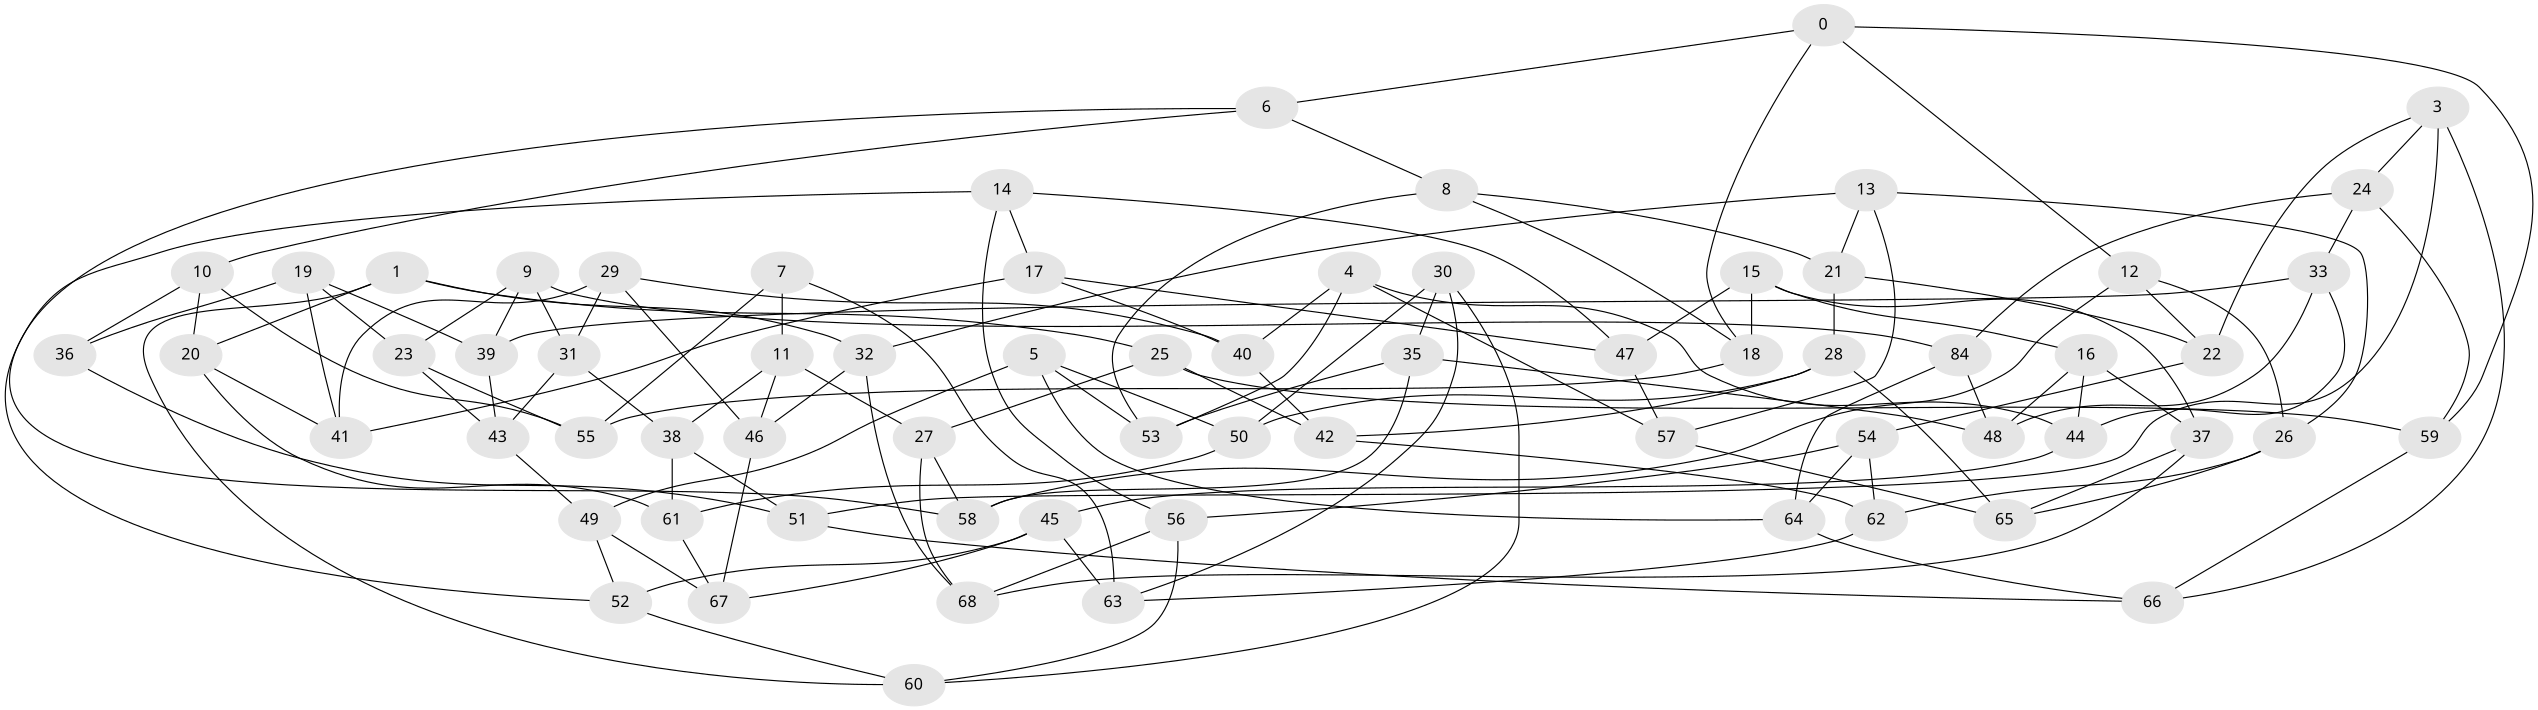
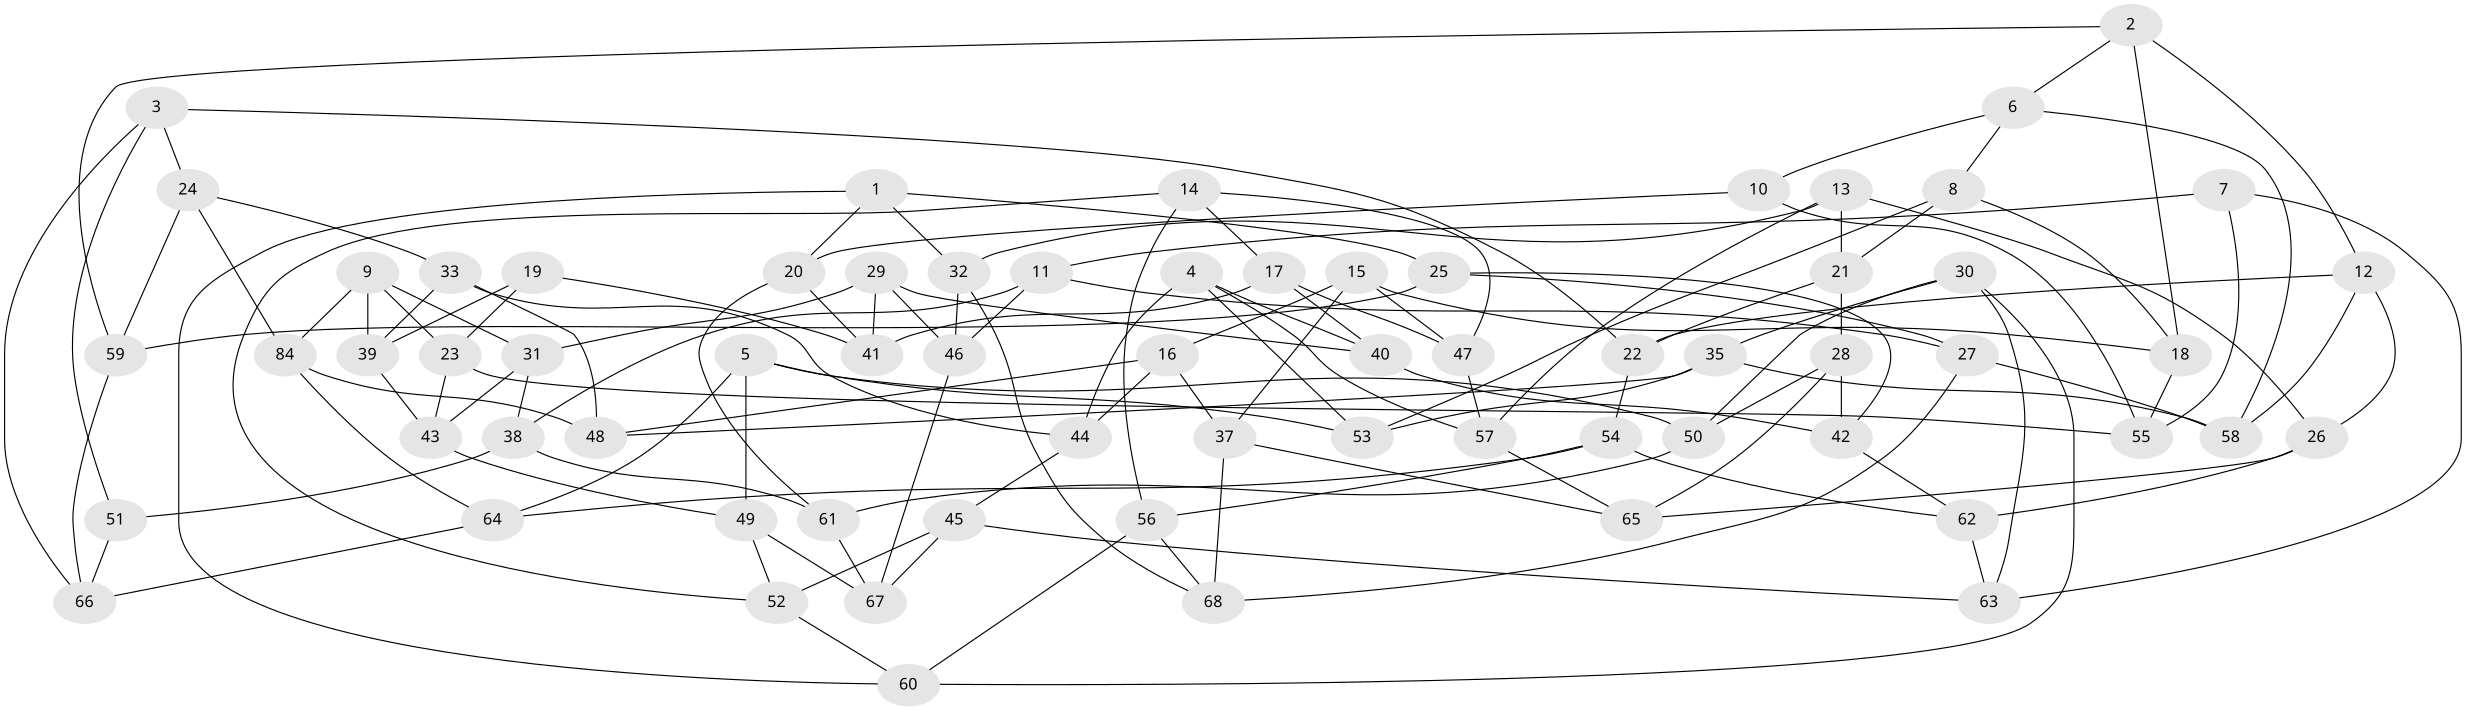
(1824, 25) -> (2131, 25)
(65, 355) -> none
